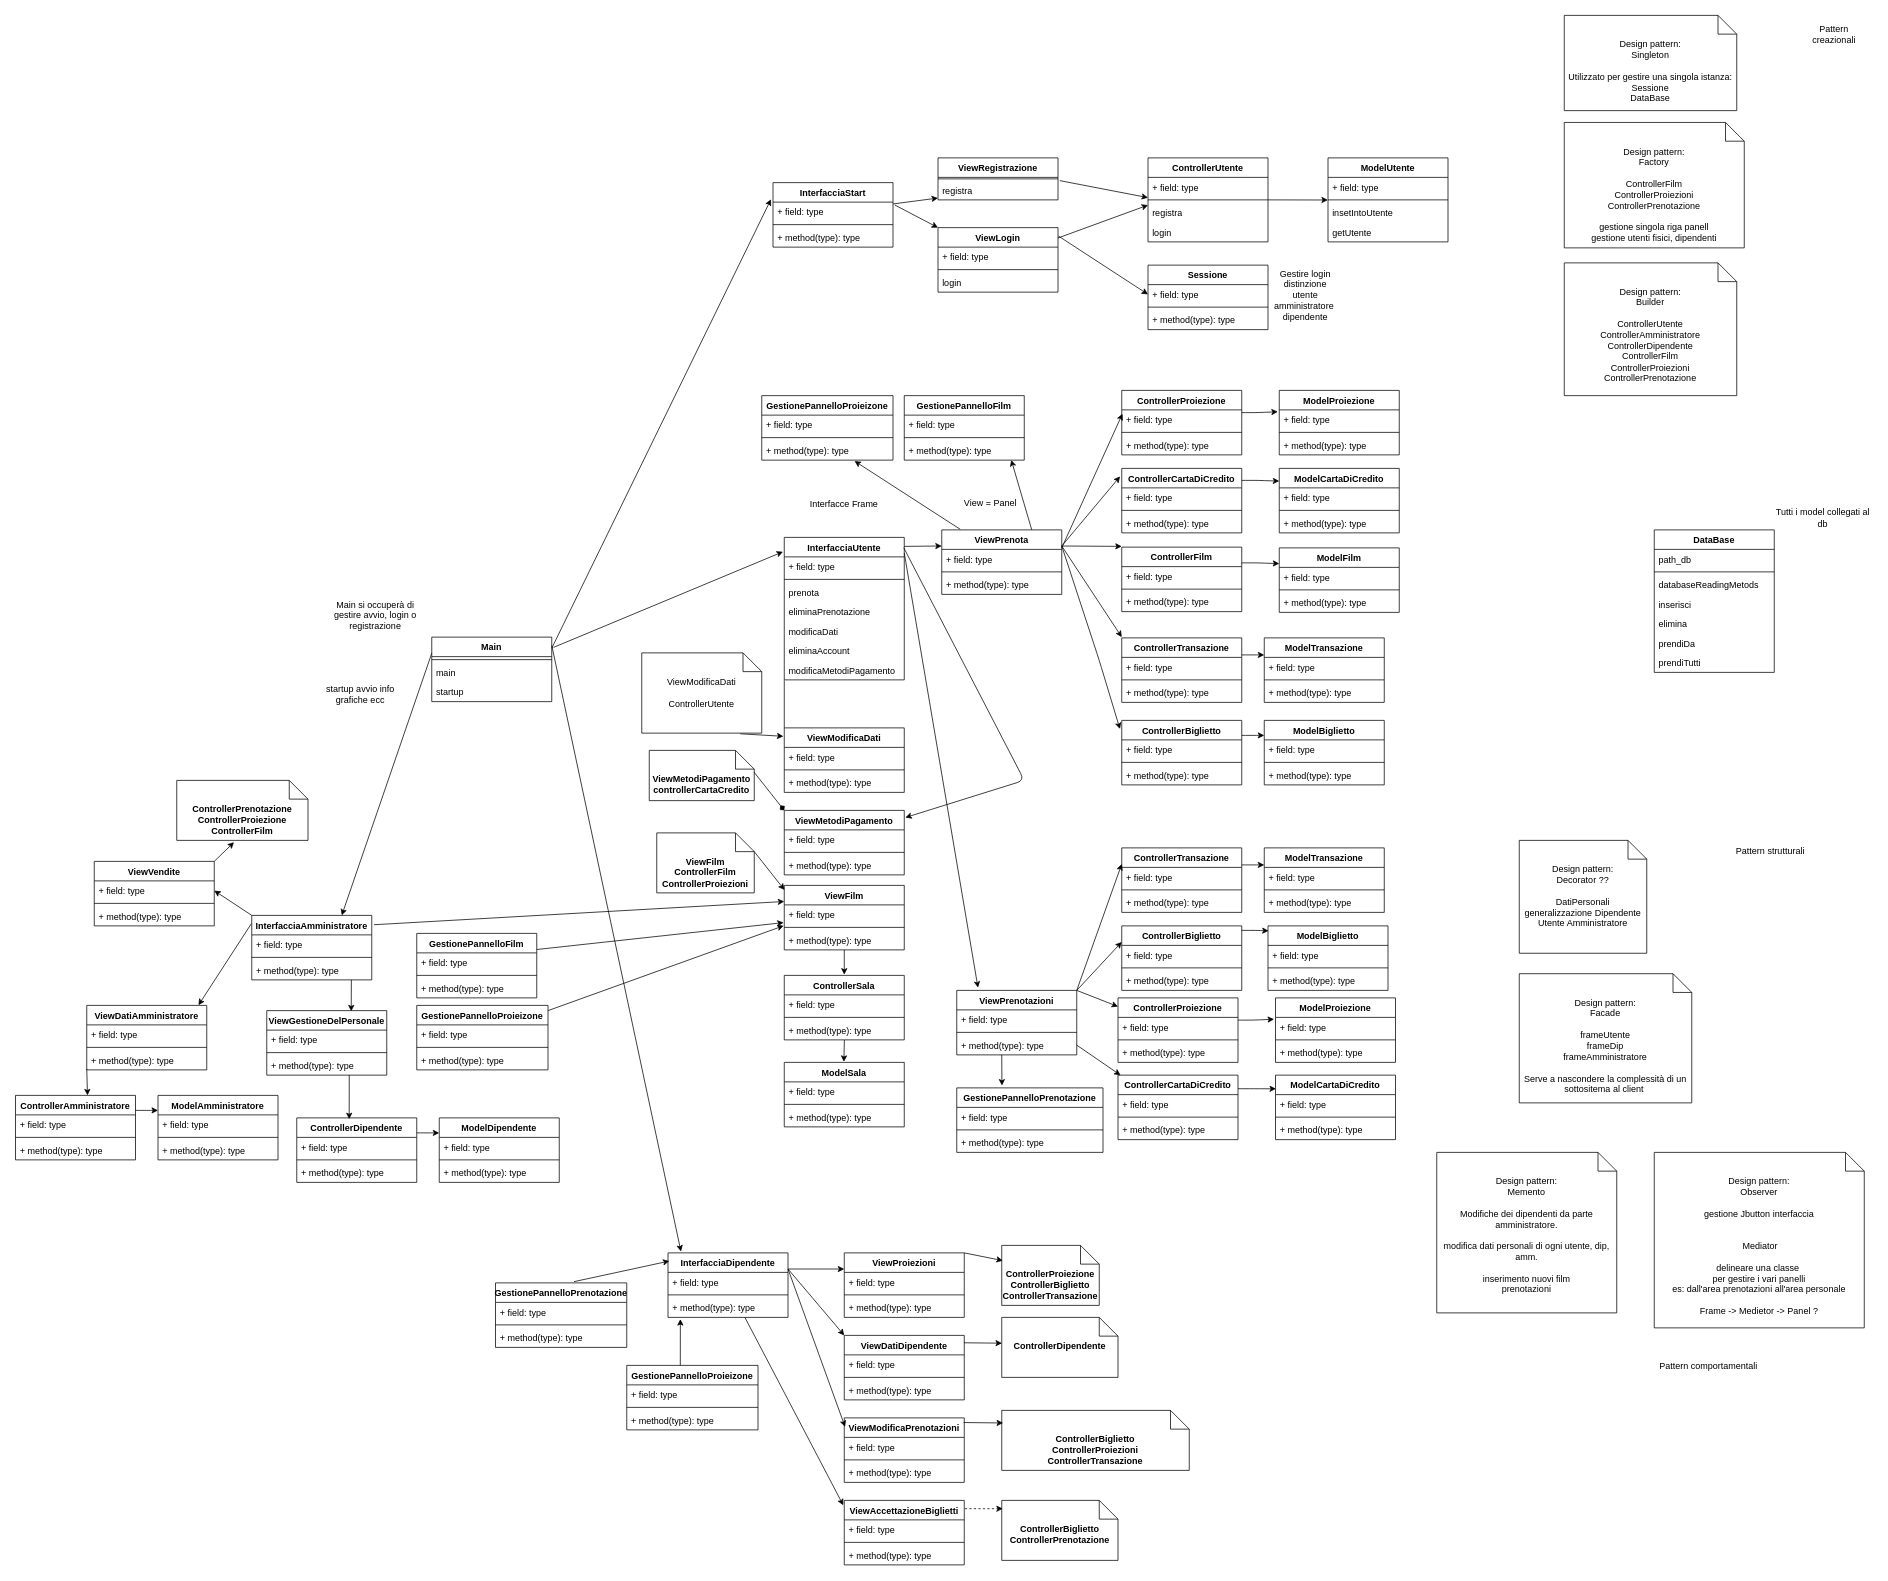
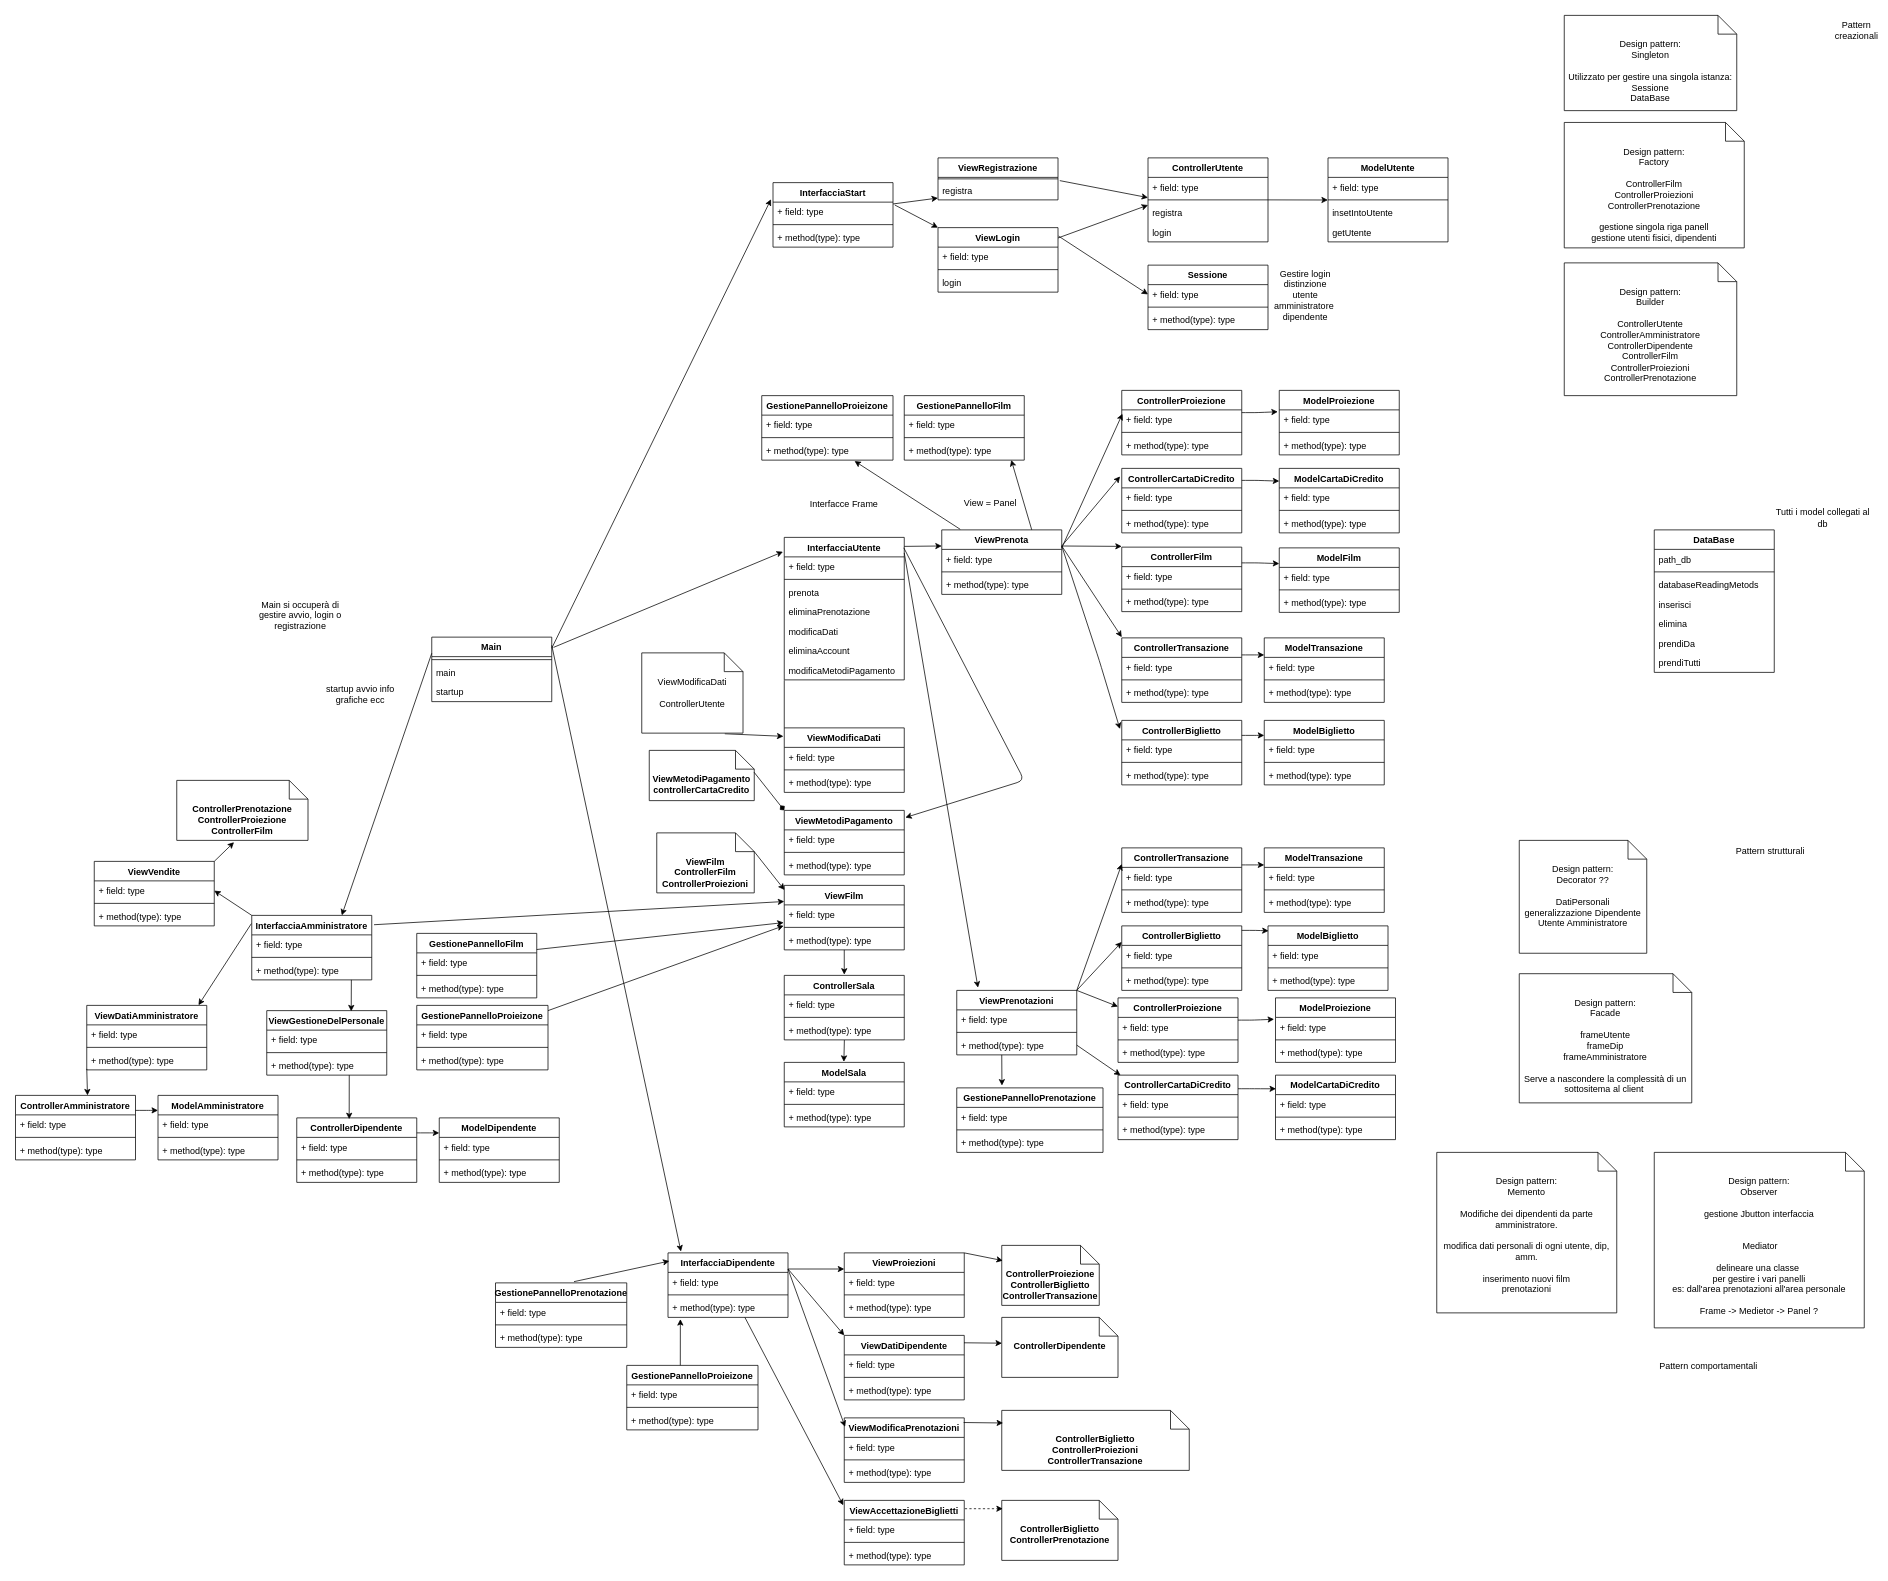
(1834, 34) -> (1857, 30)
(375, 615) -> (300, 615)
(702, 693) -> (692, 693)
